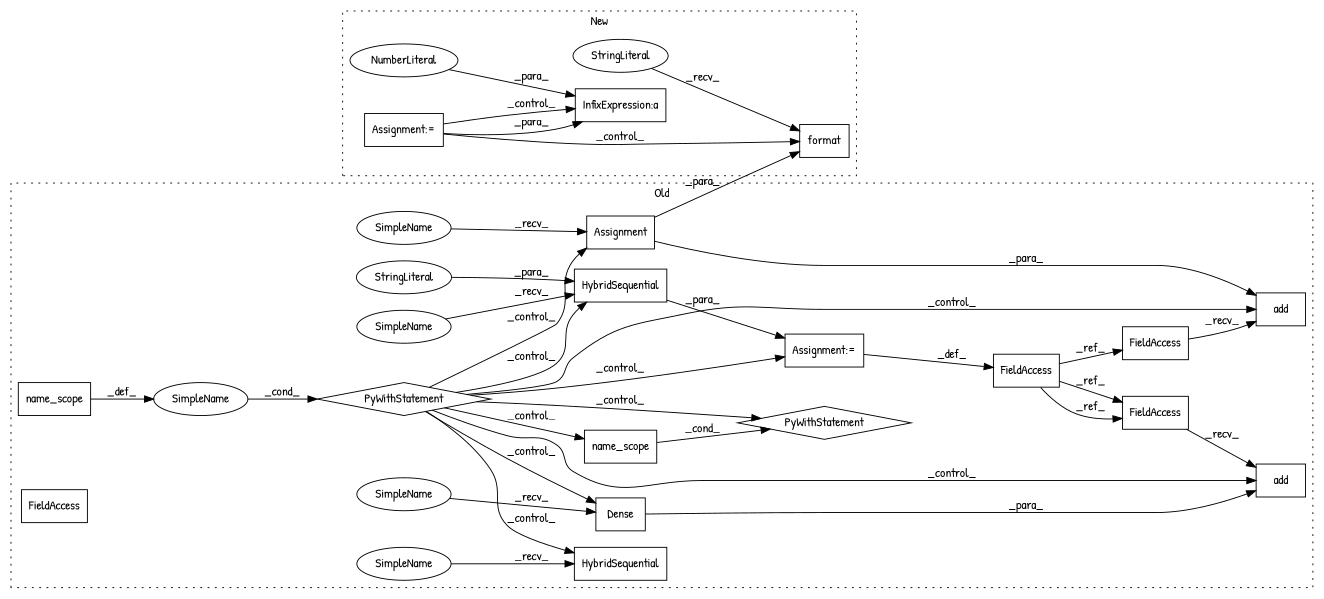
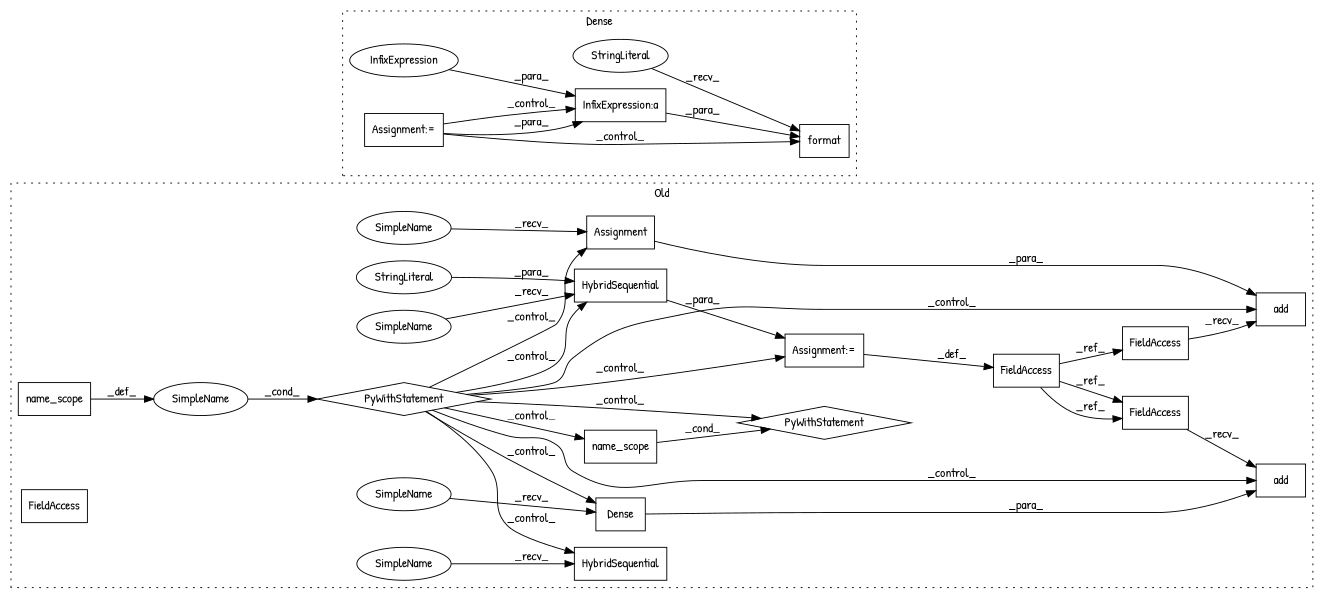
(600, 22) -> (600, 22)
(404, 60) -> (404, 60)
(716, 189) -> (728, 124)
